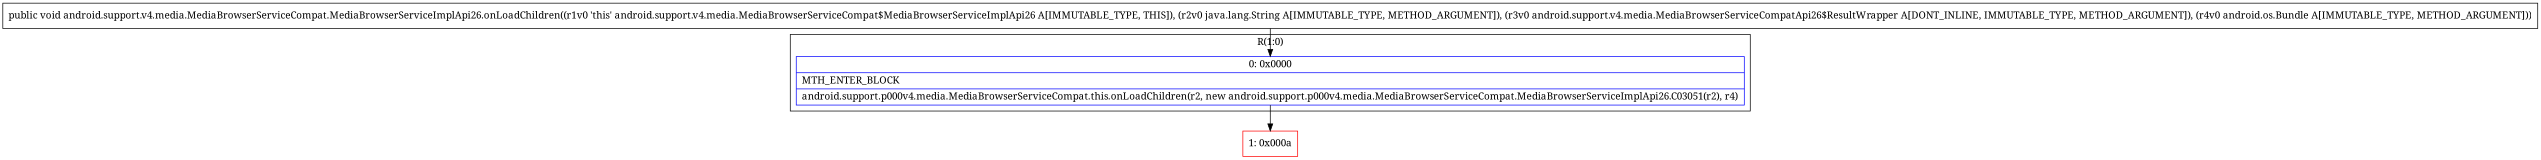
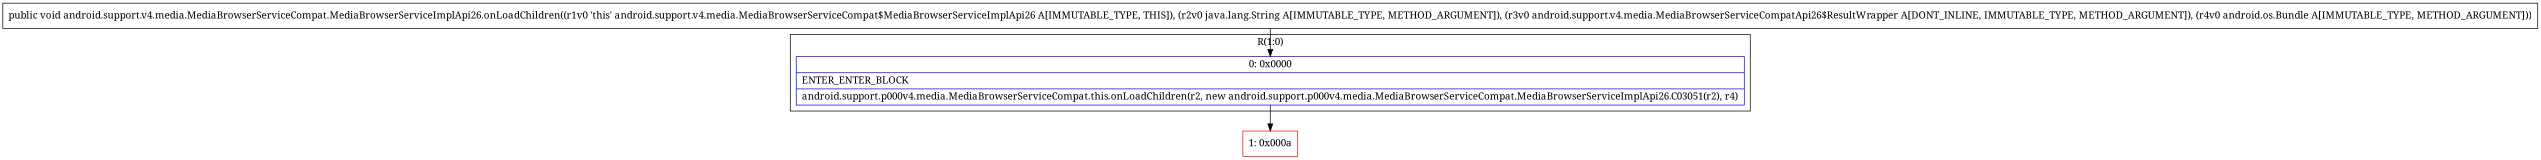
(851, 80) -> (855, 80)
